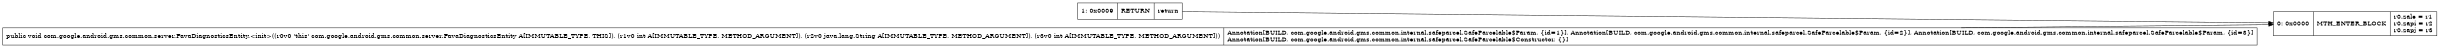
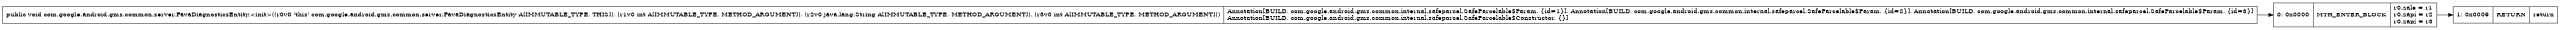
(1725, 17) -> (2443, 15)
